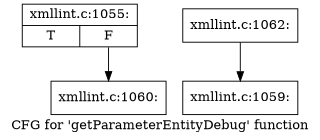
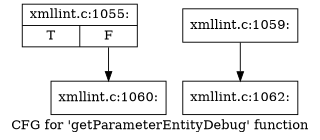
(240, 57) -> (240, 57)
